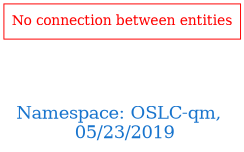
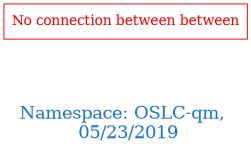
(122, 22) -> (126, 22)
